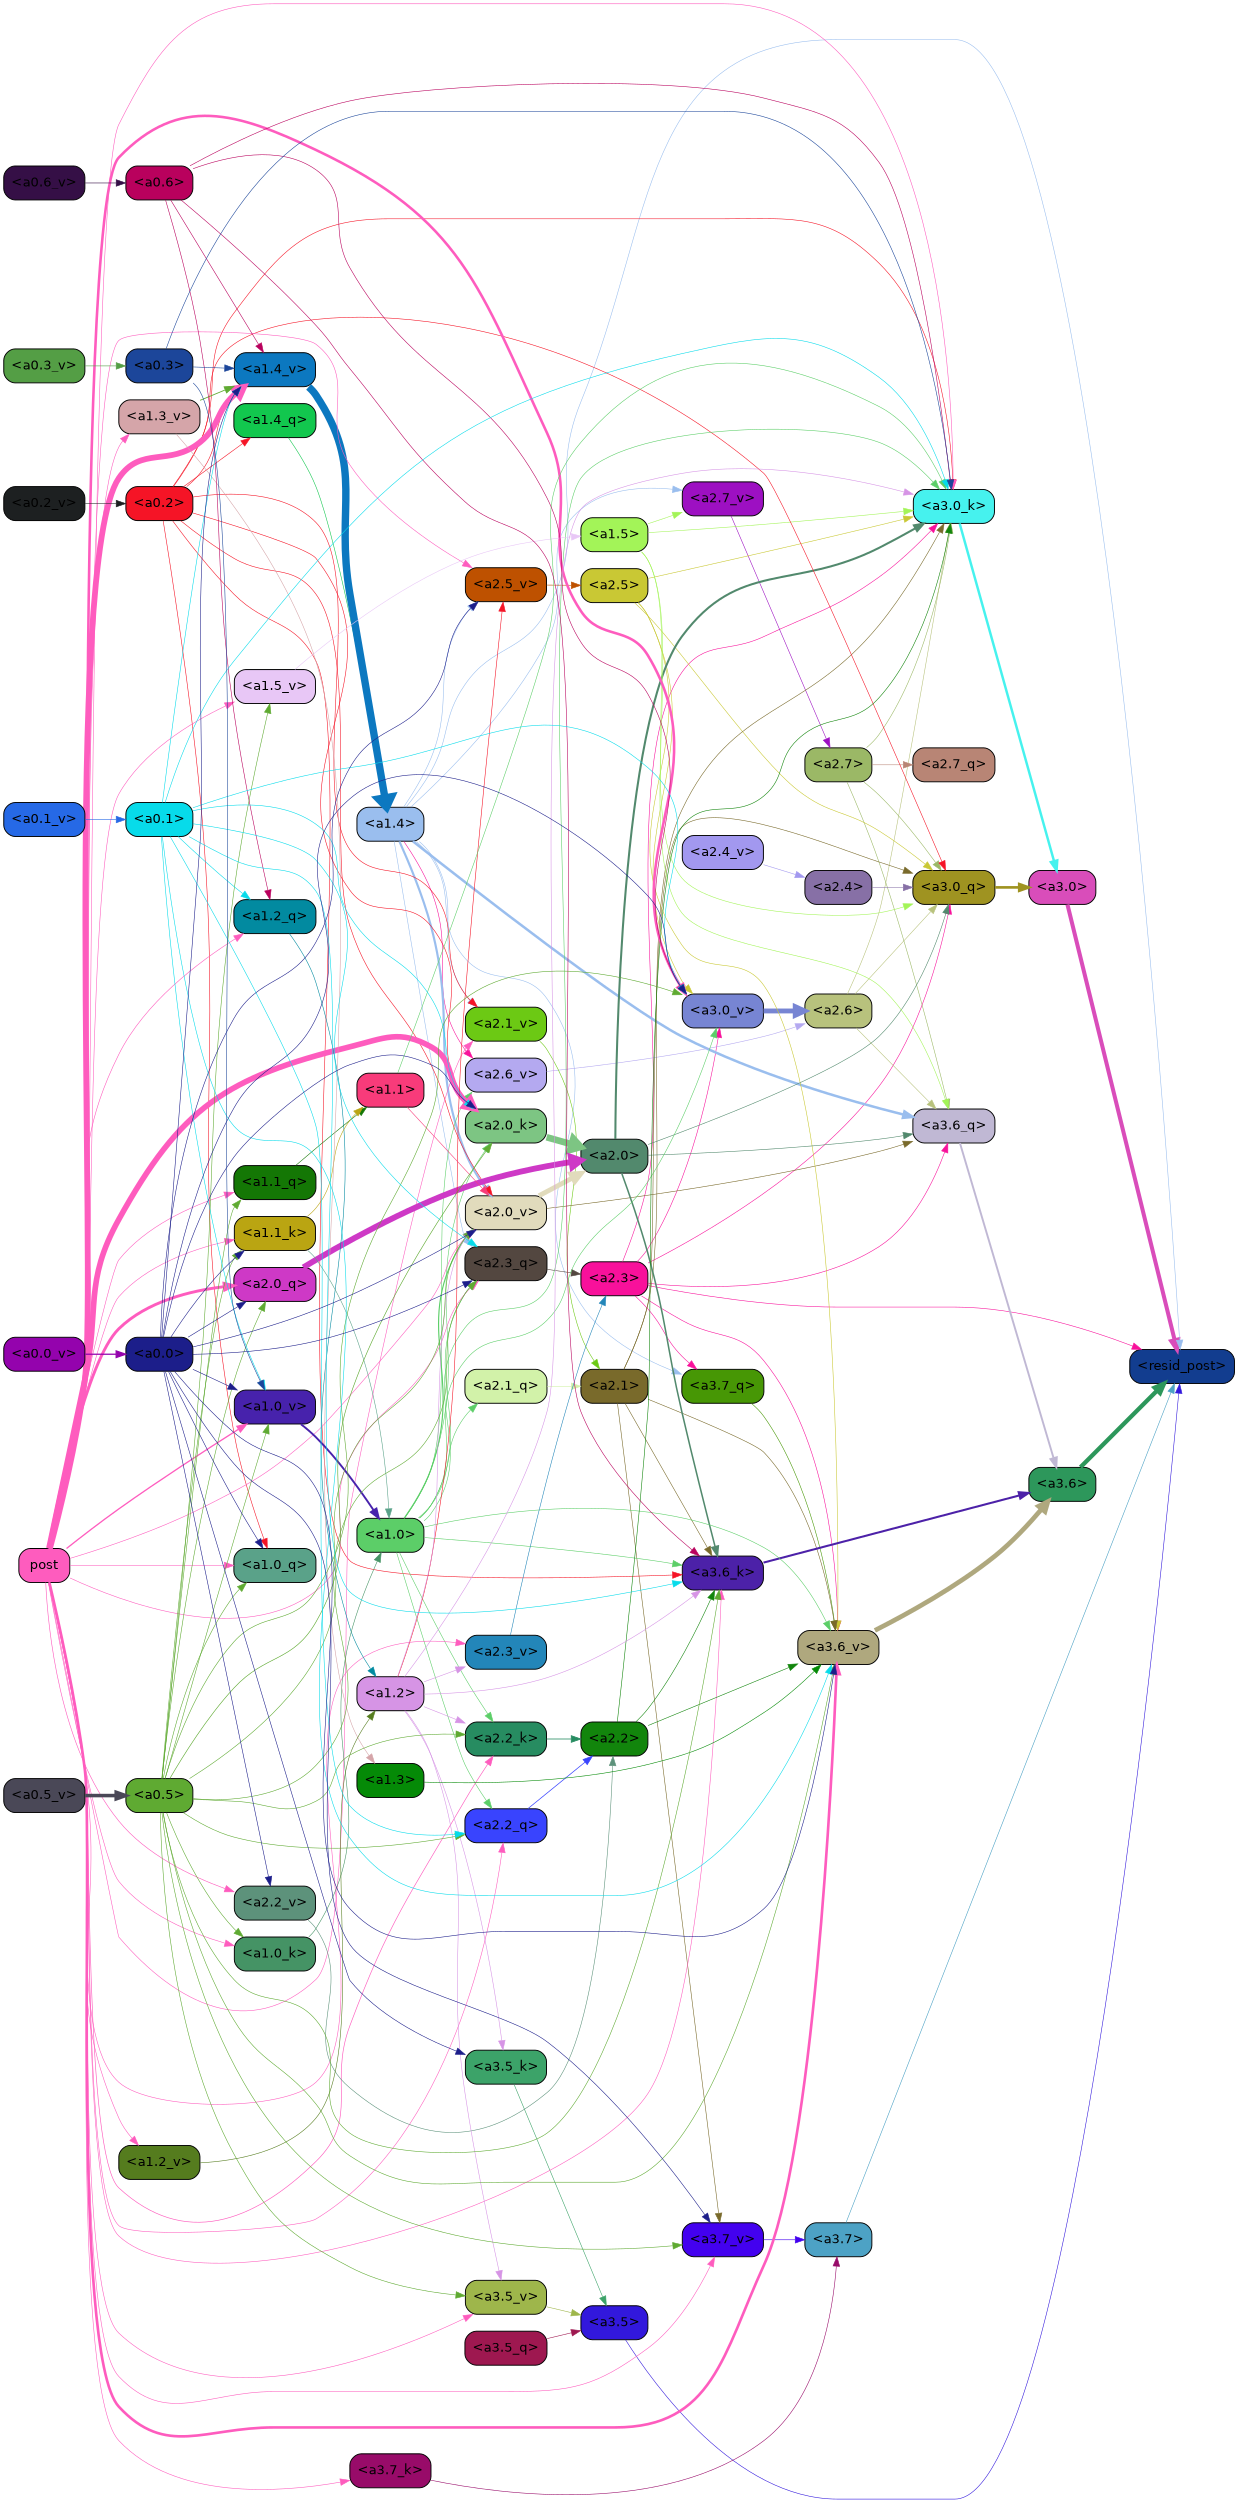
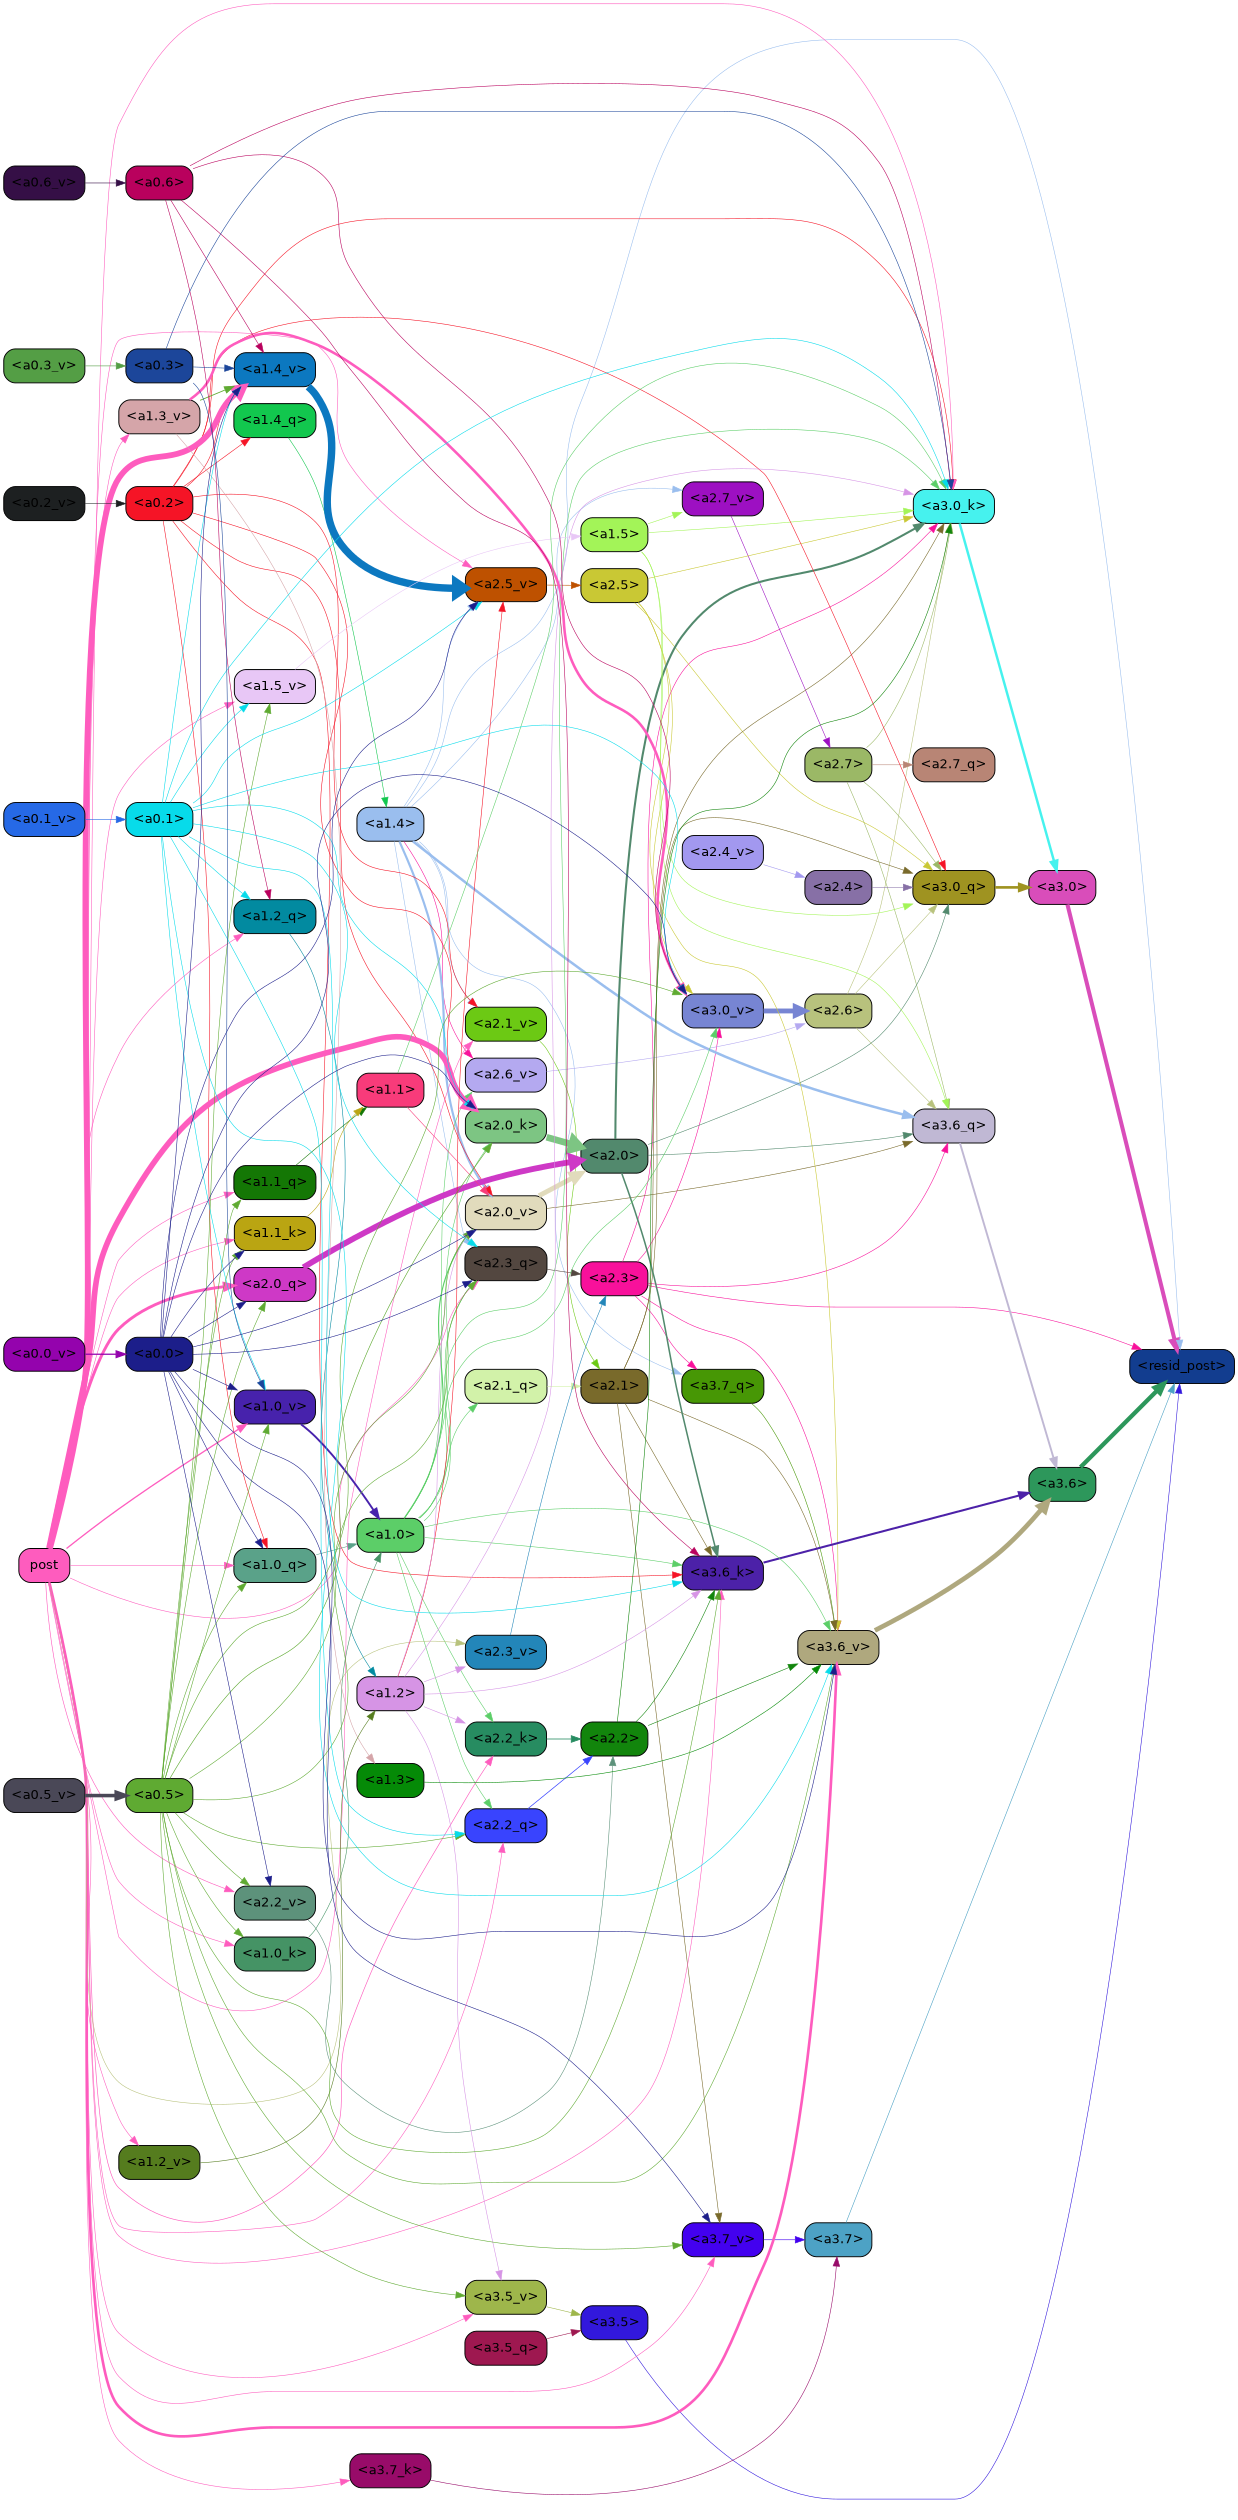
(94, 384) -> (518, 520)
(348, 579) -> (343, 545)
none -> (330, 704)
none -> (208, 747)
(844, 1126) -> none
(359, 1347) -> (332, 1551)
(305, 1442) -> none
(316, 1801) -> (207, 1847)
(506, 2067) -> none
(231, 2104) -> (231, 2104)
